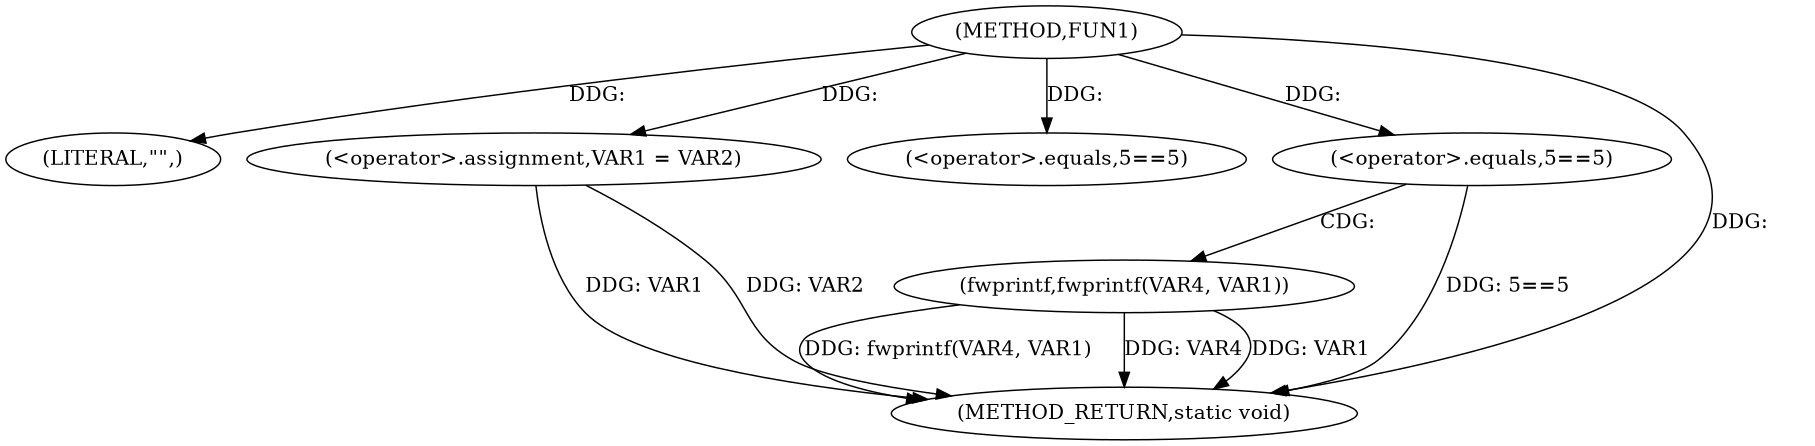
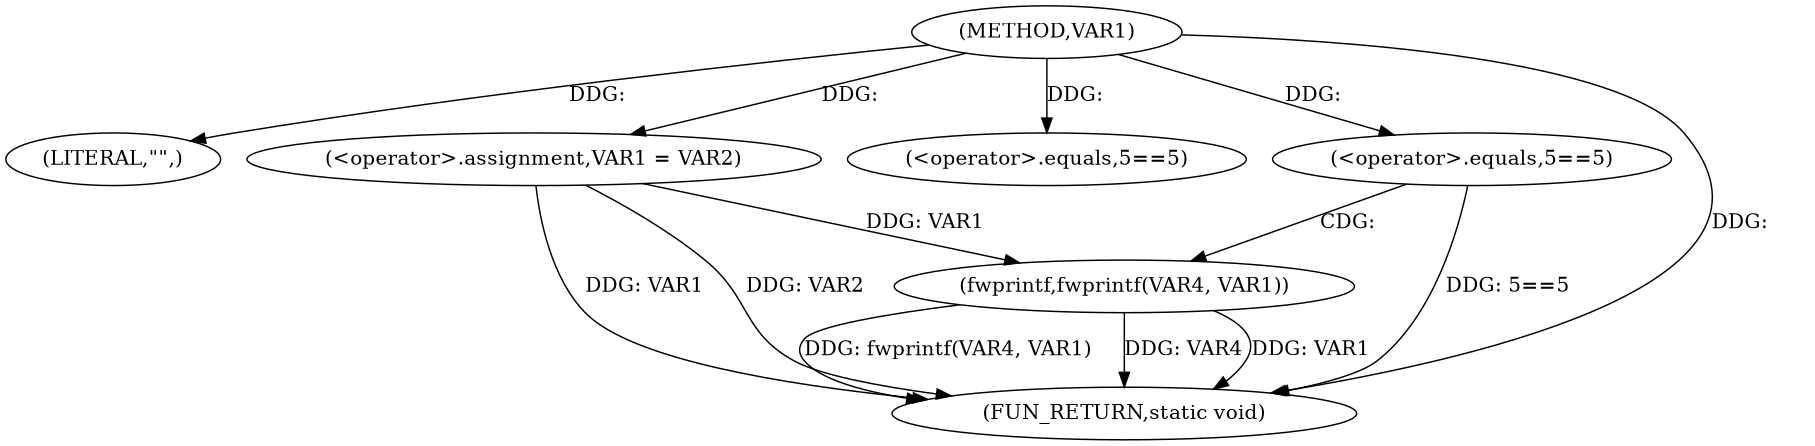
(1047, 32) -> (1047, 32)
none -> (824, 222)
(1124, 413) -> (1124, 413)
